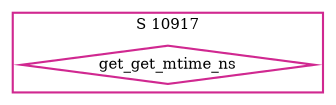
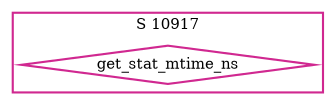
(168, 65) -> (168, 65)
